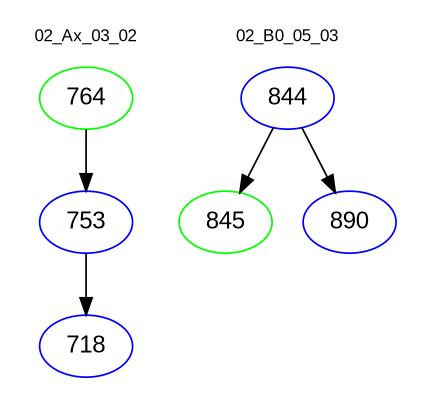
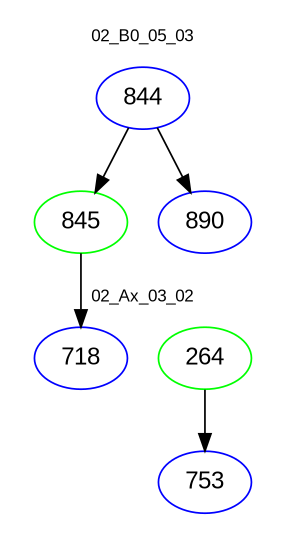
(86, 98) -> (205, 358)
(86, 276) -> (81, 291)
